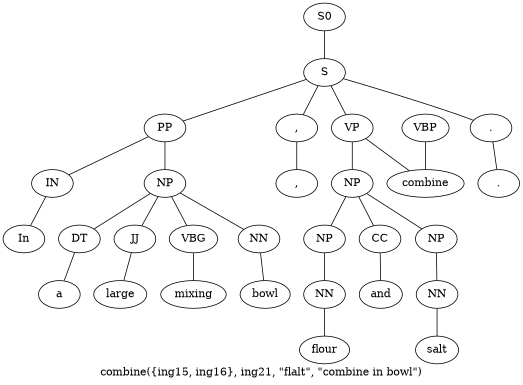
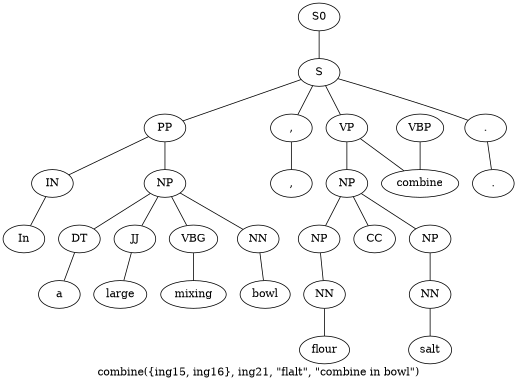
(381, 294) -> none
